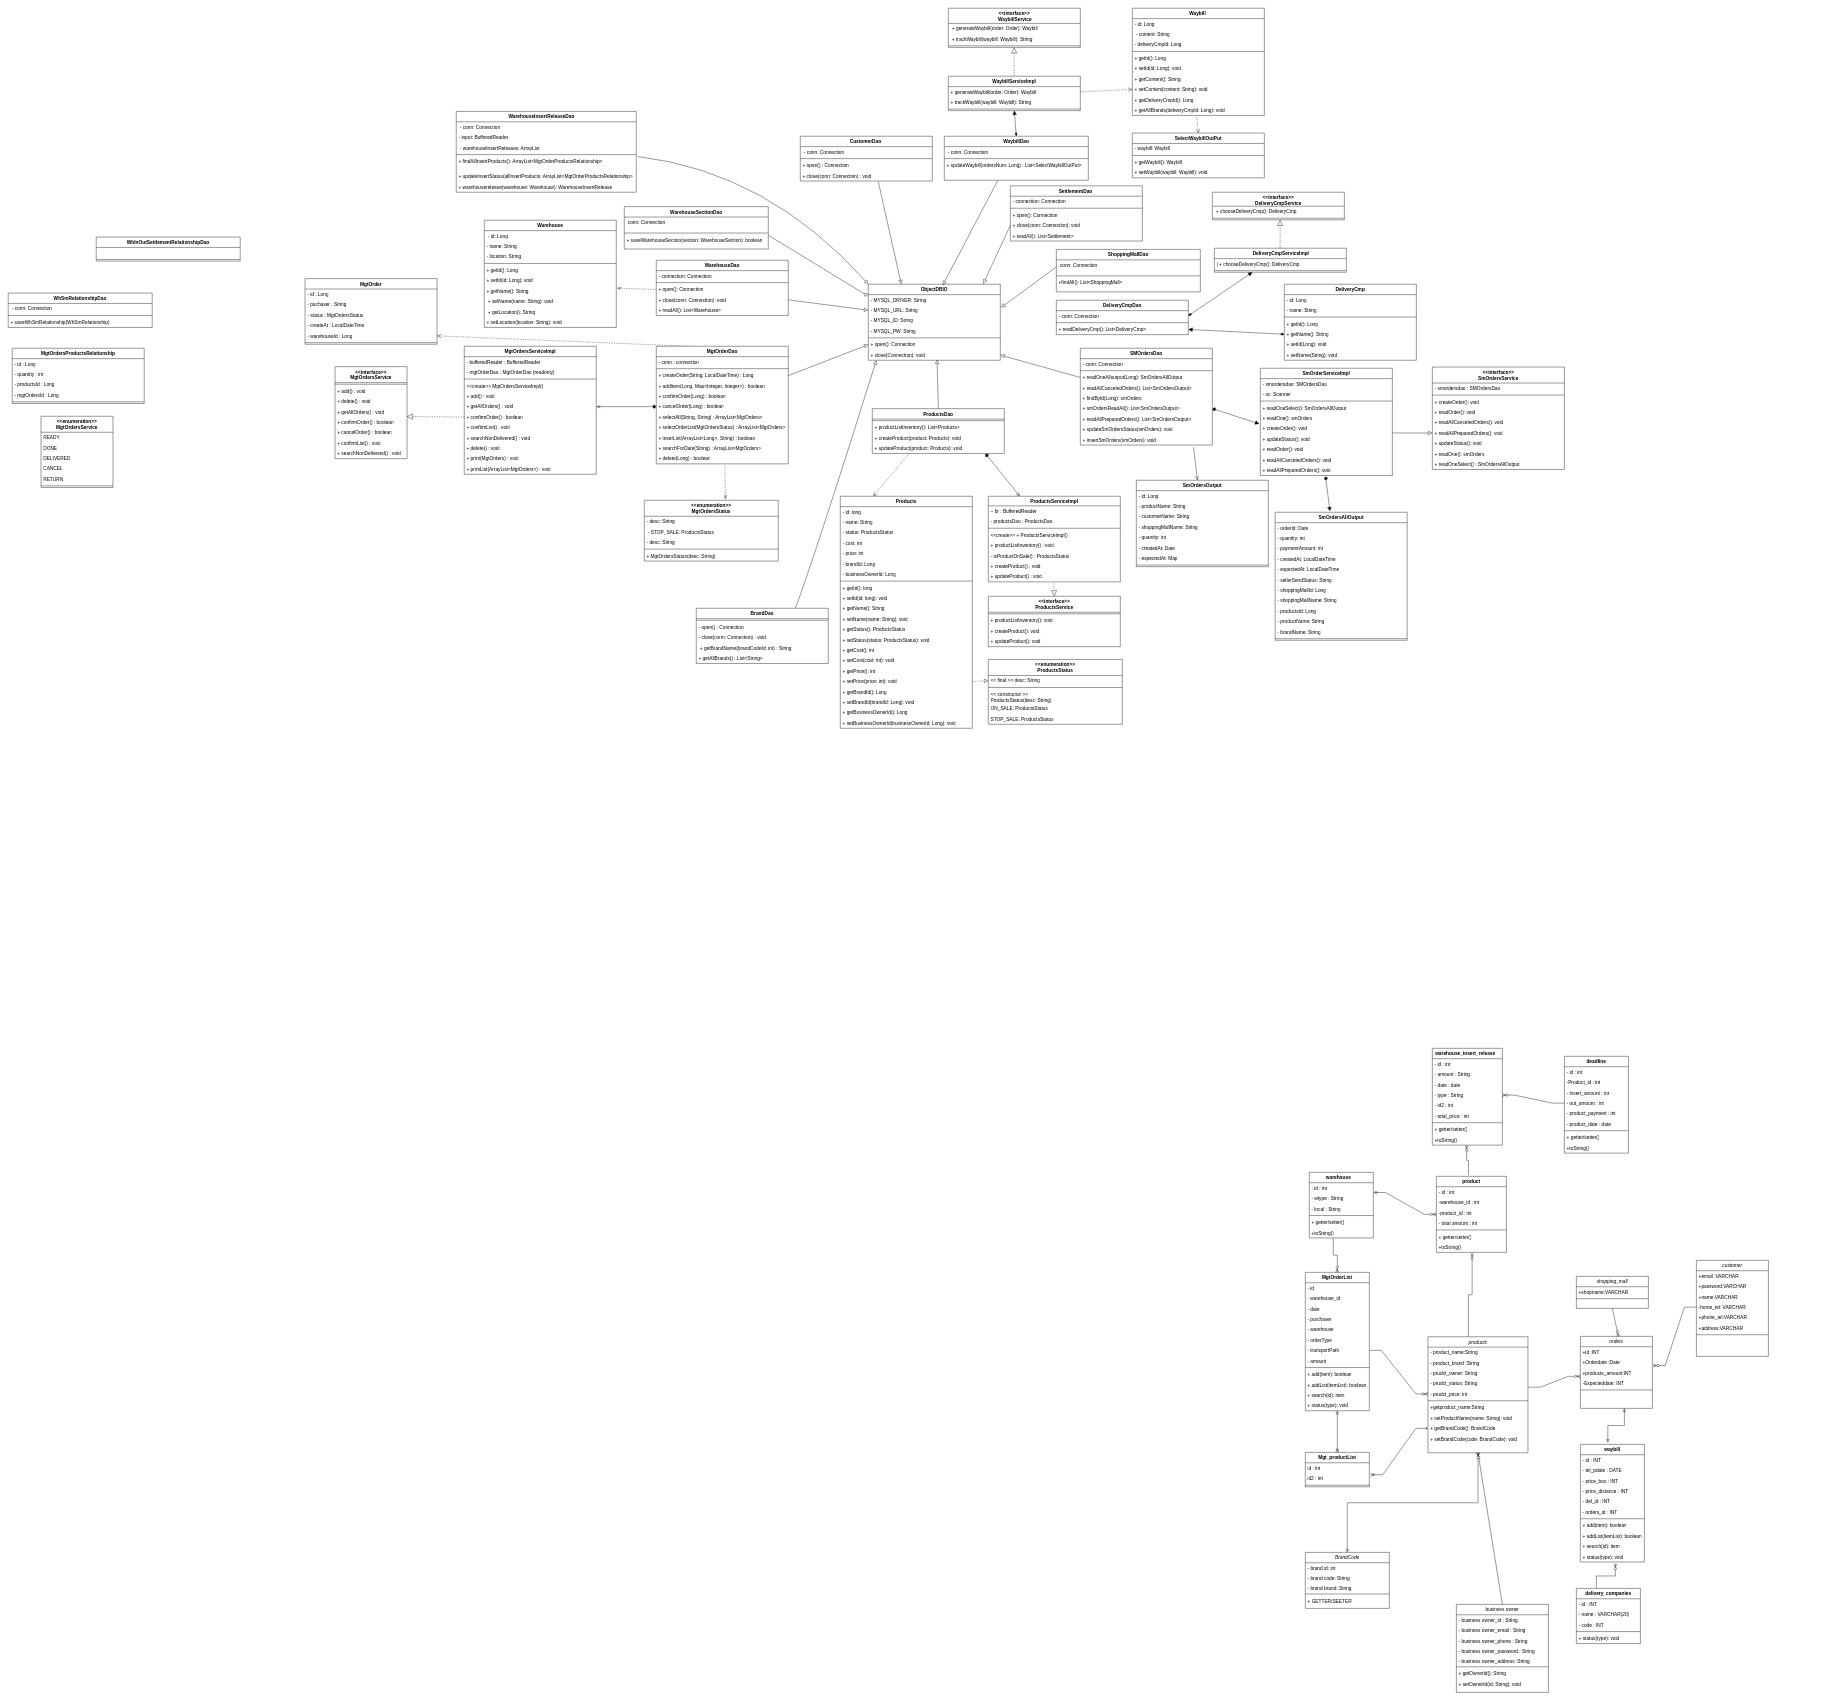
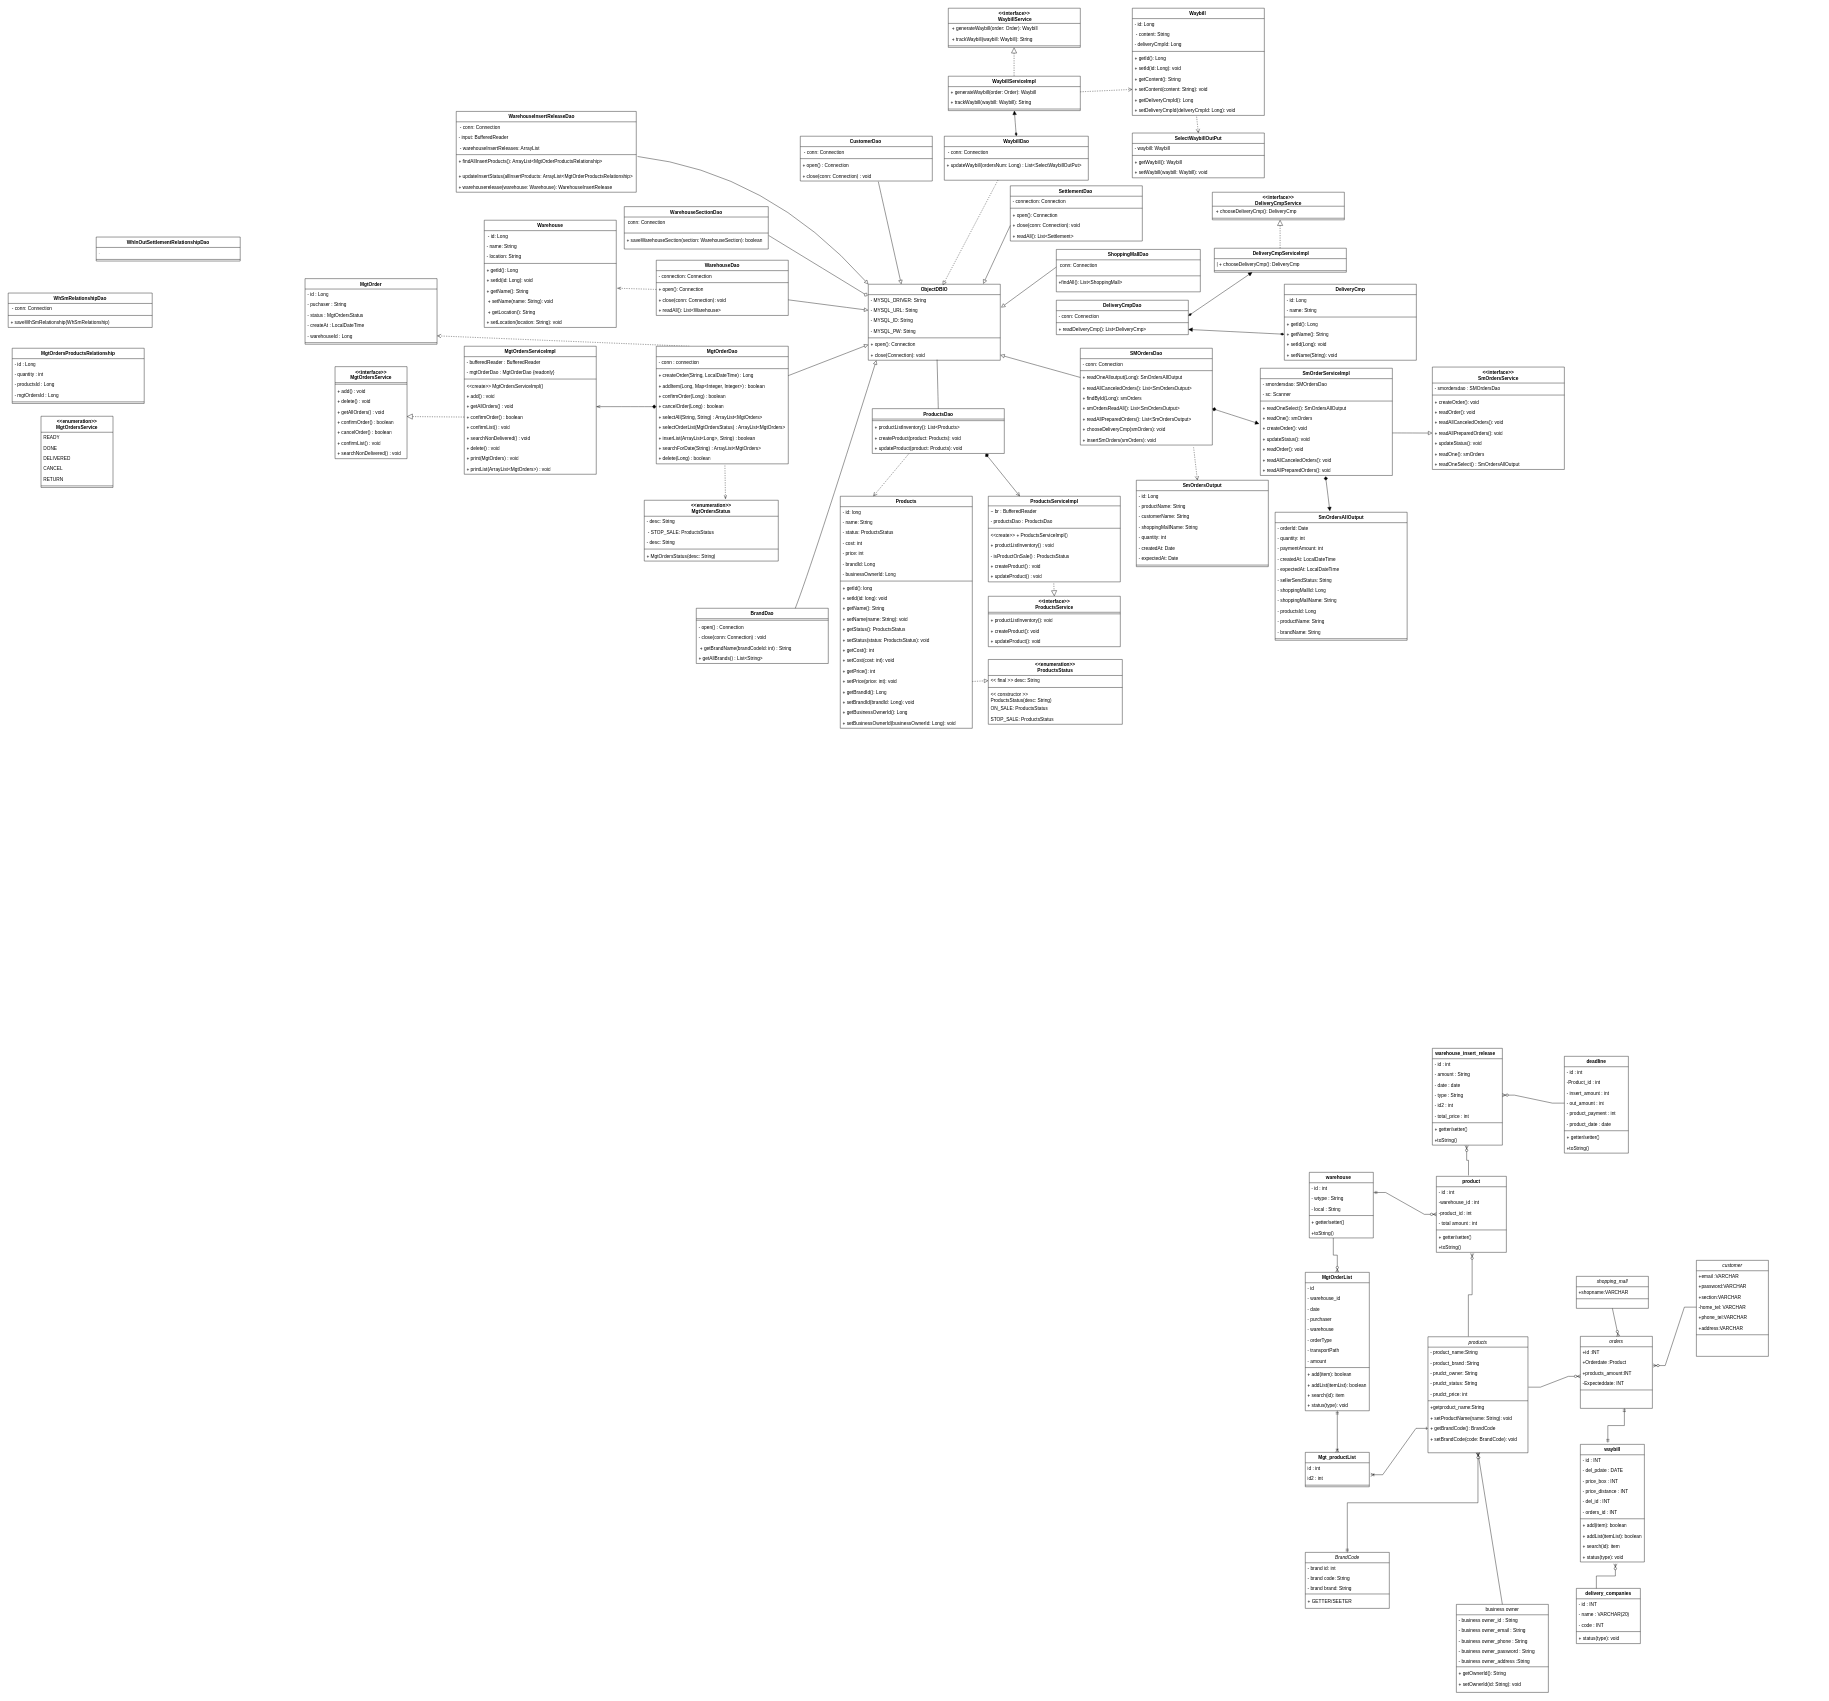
(1183, 111) -> (1189, 111)
(971, 232) -> (971, 232)
(937, 365) -> (937, 364)
(1131, 430) -> (1126, 430)
(1195, 463) -> (1195, 463)
(1160, 559) -> (1161, 559)
(1715, 1297) -> (1719, 1297)
(1603, 1362) -> (1607, 1362)
(1398, 1372) -> none
(1604, 1471) -> (1604, 1471)
